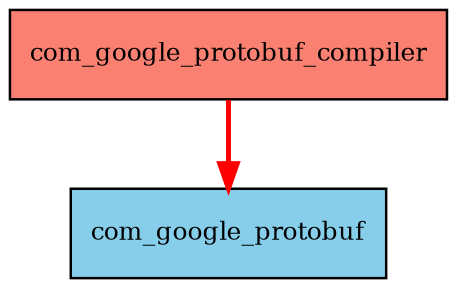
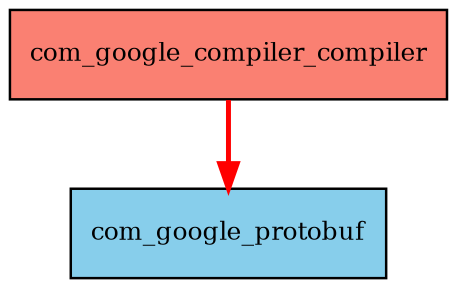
(228, 55) -> (228, 55)
